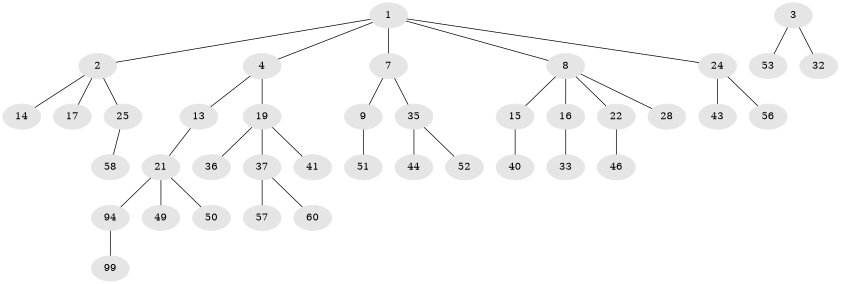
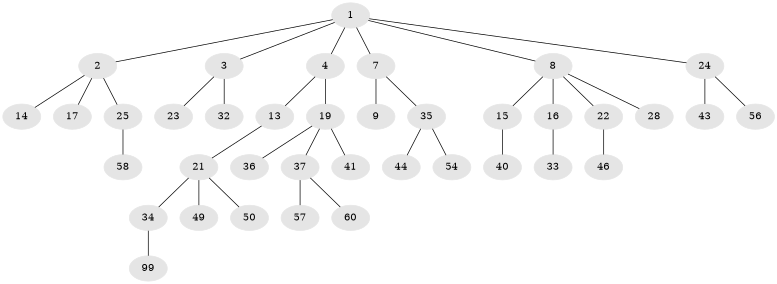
none -> (287, 41)
(768, 66) -> (174, 117)
(363, 167) -> none
(465, 167) -> (452, 167)
(110, 218) -> (148, 218)
